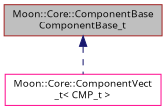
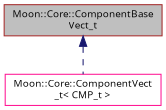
(83, 20) -> (83, 20)
